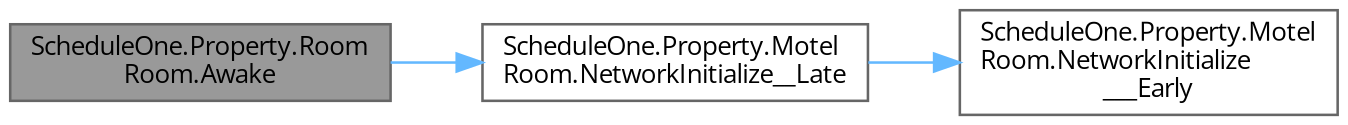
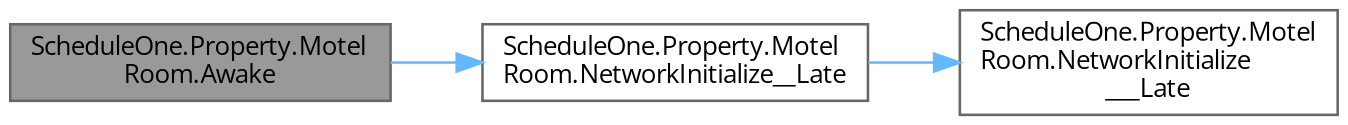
(200, 63) -> (200, 63)
(1149, 63) -> (1149, 63)
